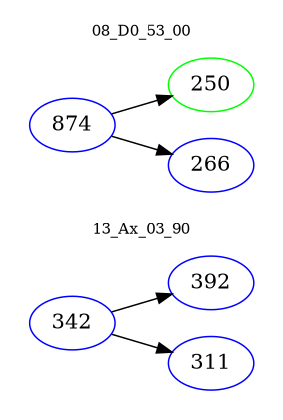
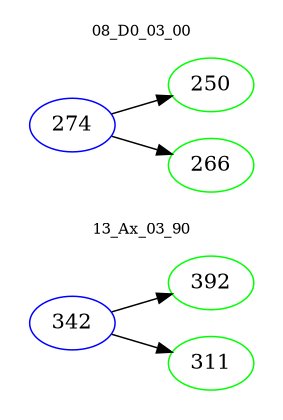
(142, 32) -> (142, 32)
(72, 125) -> (72, 125)
(211, 165) -> (211, 165)
(211, 283) -> (211, 283)
(211, 363) -> (211, 363)
